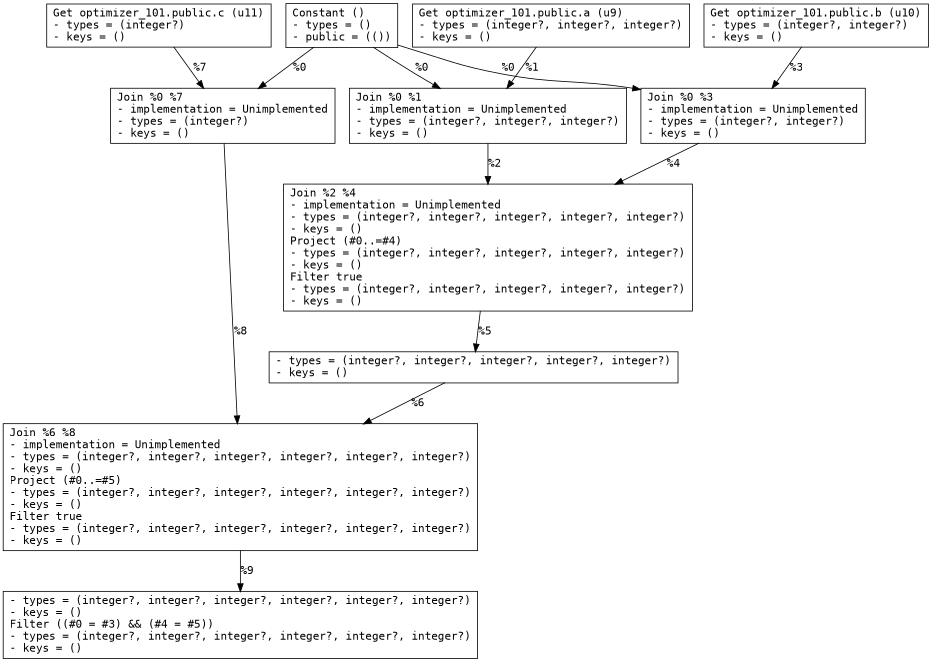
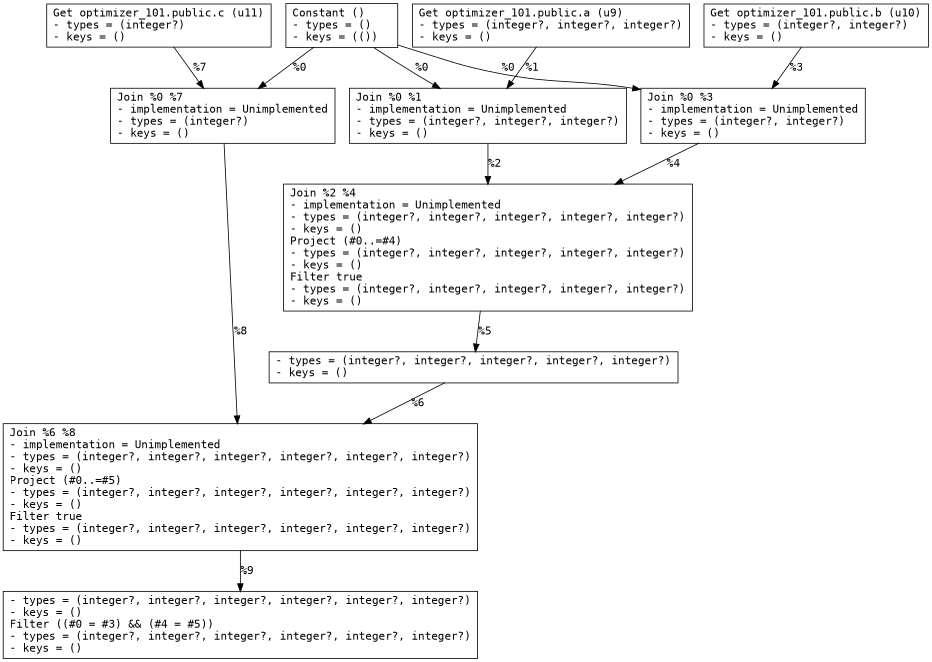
(342, 26) -> (342, 26)
